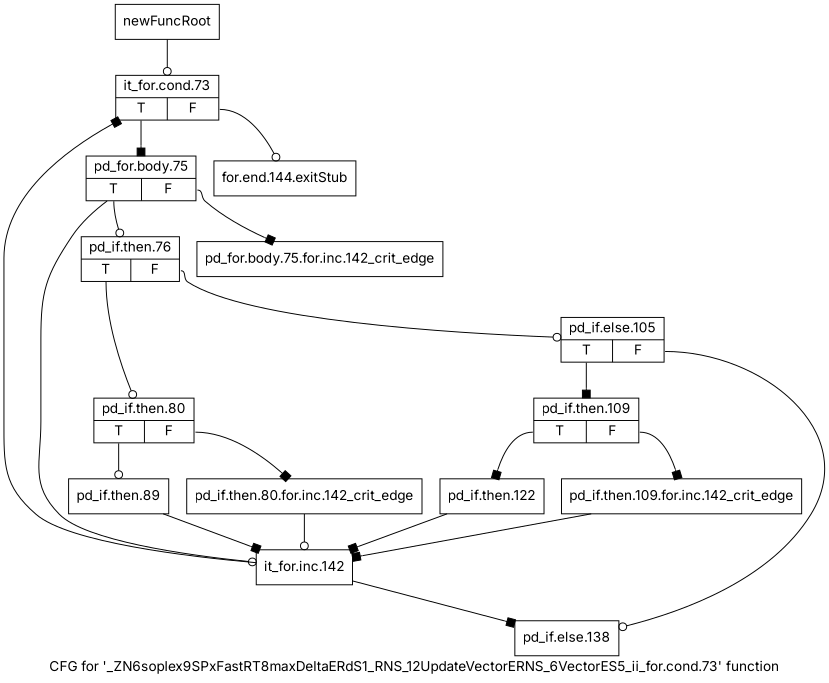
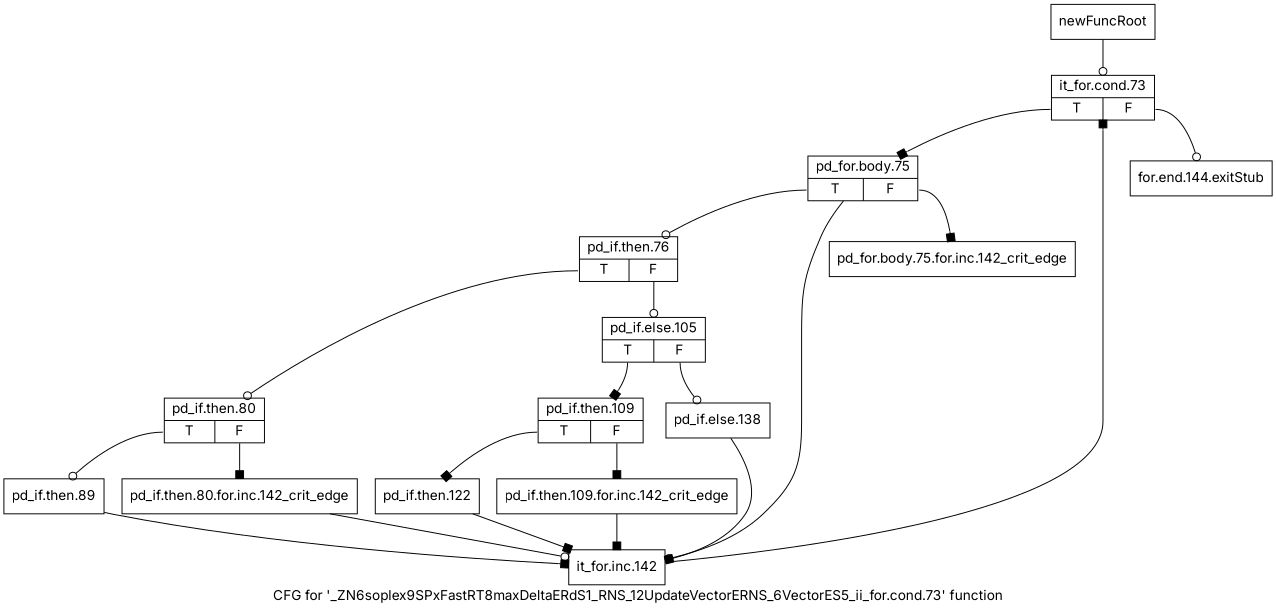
(429, 601) -> (744, 515)
